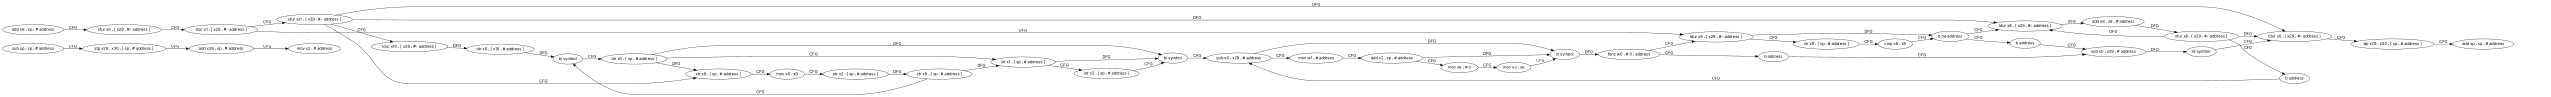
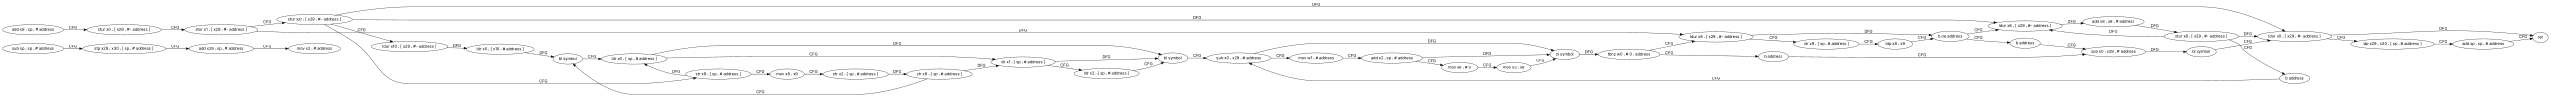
none -> (2540, 37)
(1895, 44) -> (1895, 44)
(675, 66) -> (666, 72)
